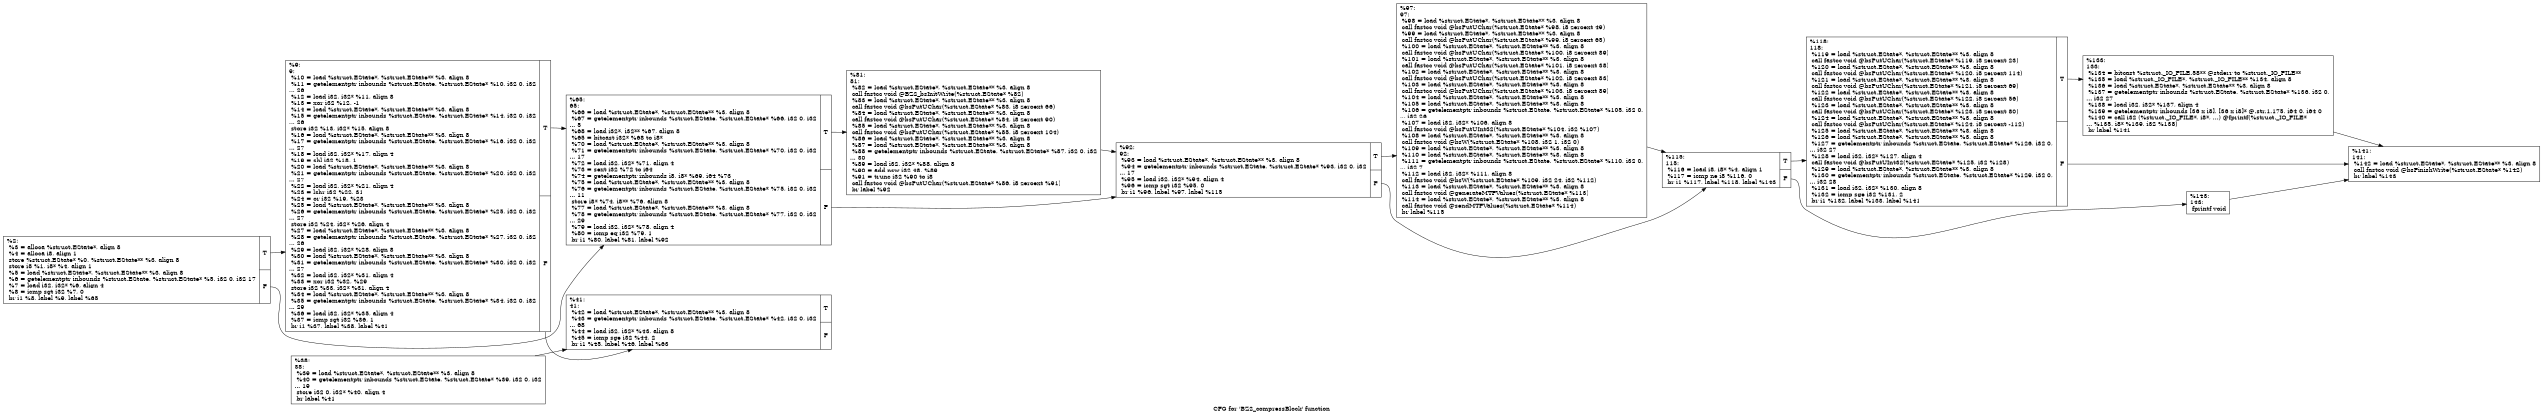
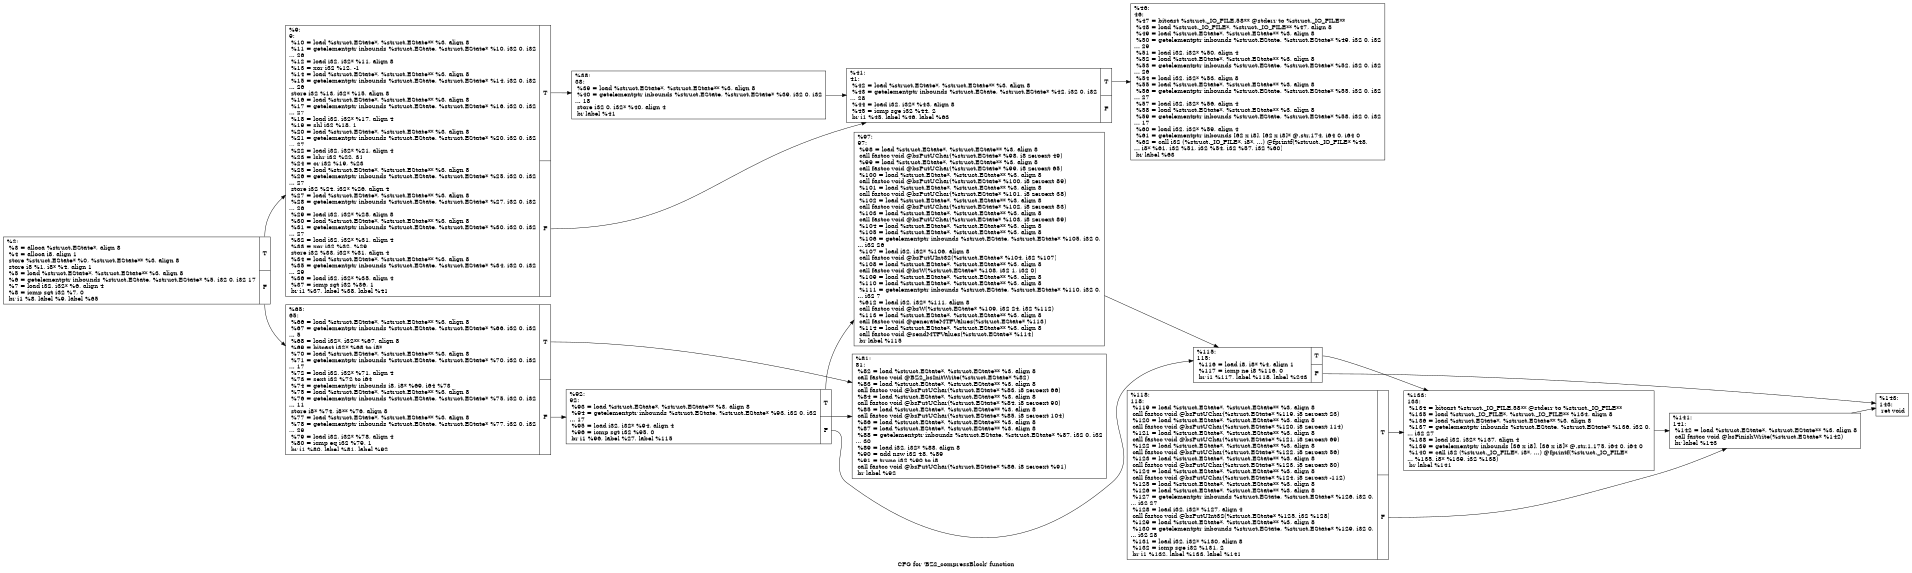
none -> (1258, 82)
(556, 128) -> (559, 93)
(616, 138) -> (336, 348)
(1106, 151) -> (840, 417)
(1796, 161) -> (1374, 371)
(1456, 174) -> (914, 303)
(1721, 183) -> (1252, 377)
(2287, 190) -> (1862, 411)
(1171, 192) -> (621, 439)
(2208, 209) -> (1892, 411)
(577, 325) -> (858, 98)
(302, 386) -> (583, 101)
